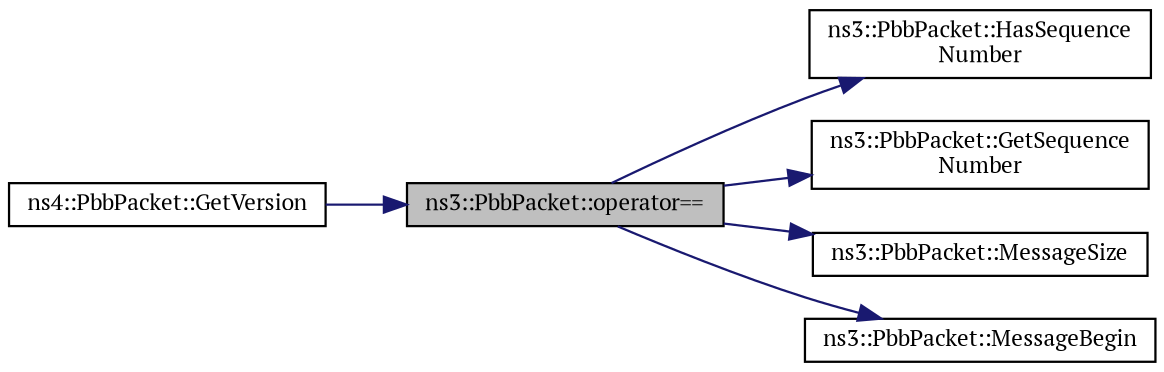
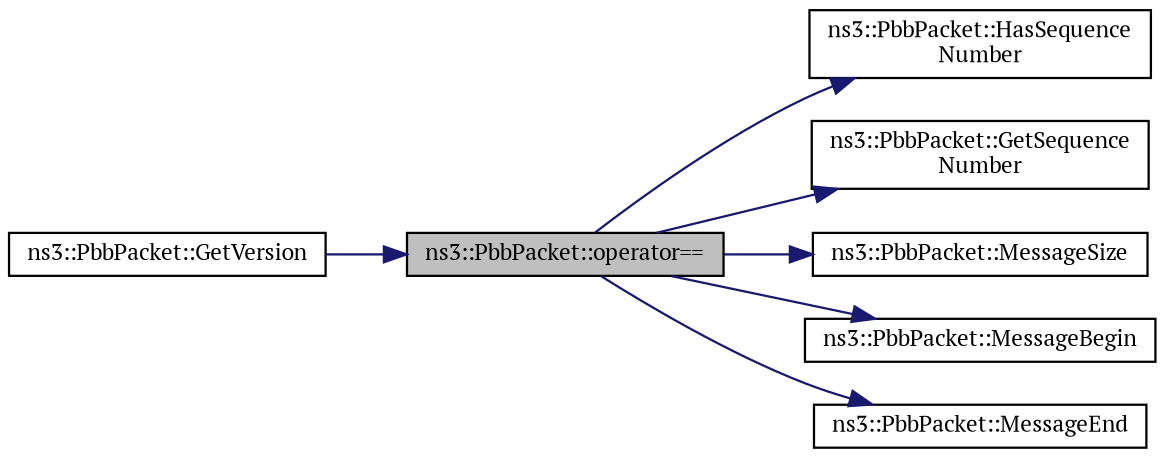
(167, 205) -> (167, 254)
none -> (980, 426)
